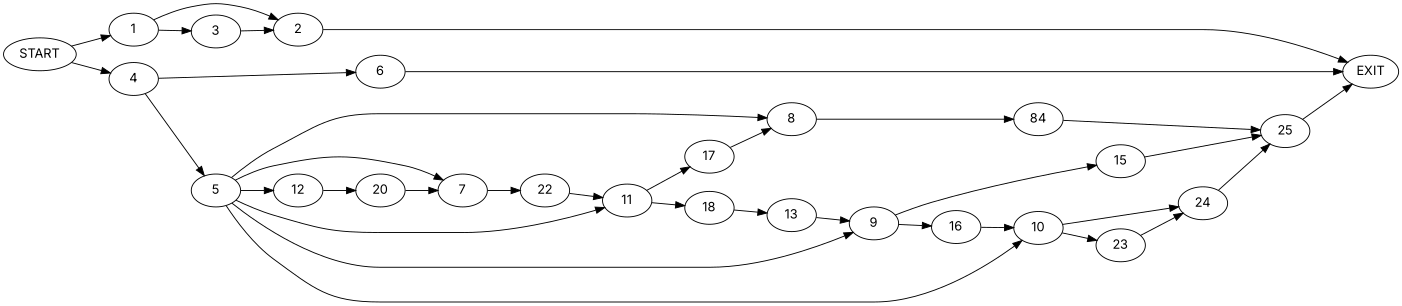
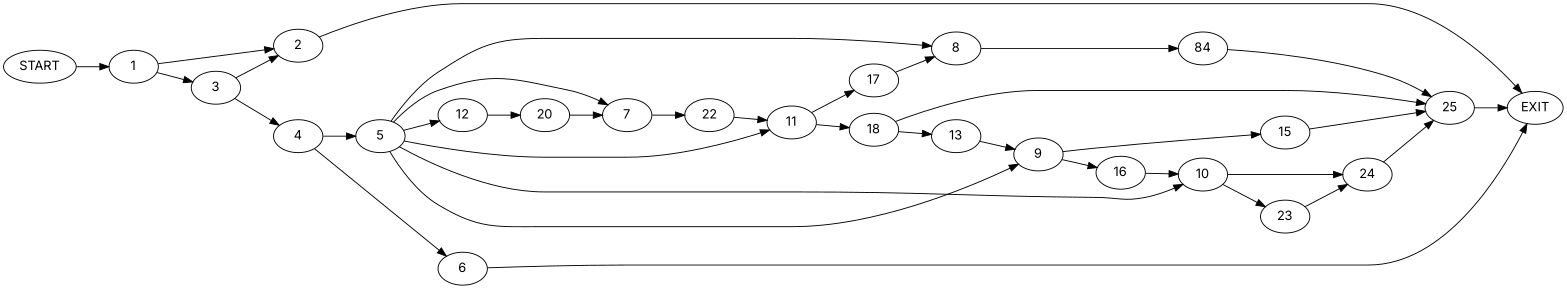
(86, 67) -> (253, 110)
none -> (1154, 90)
